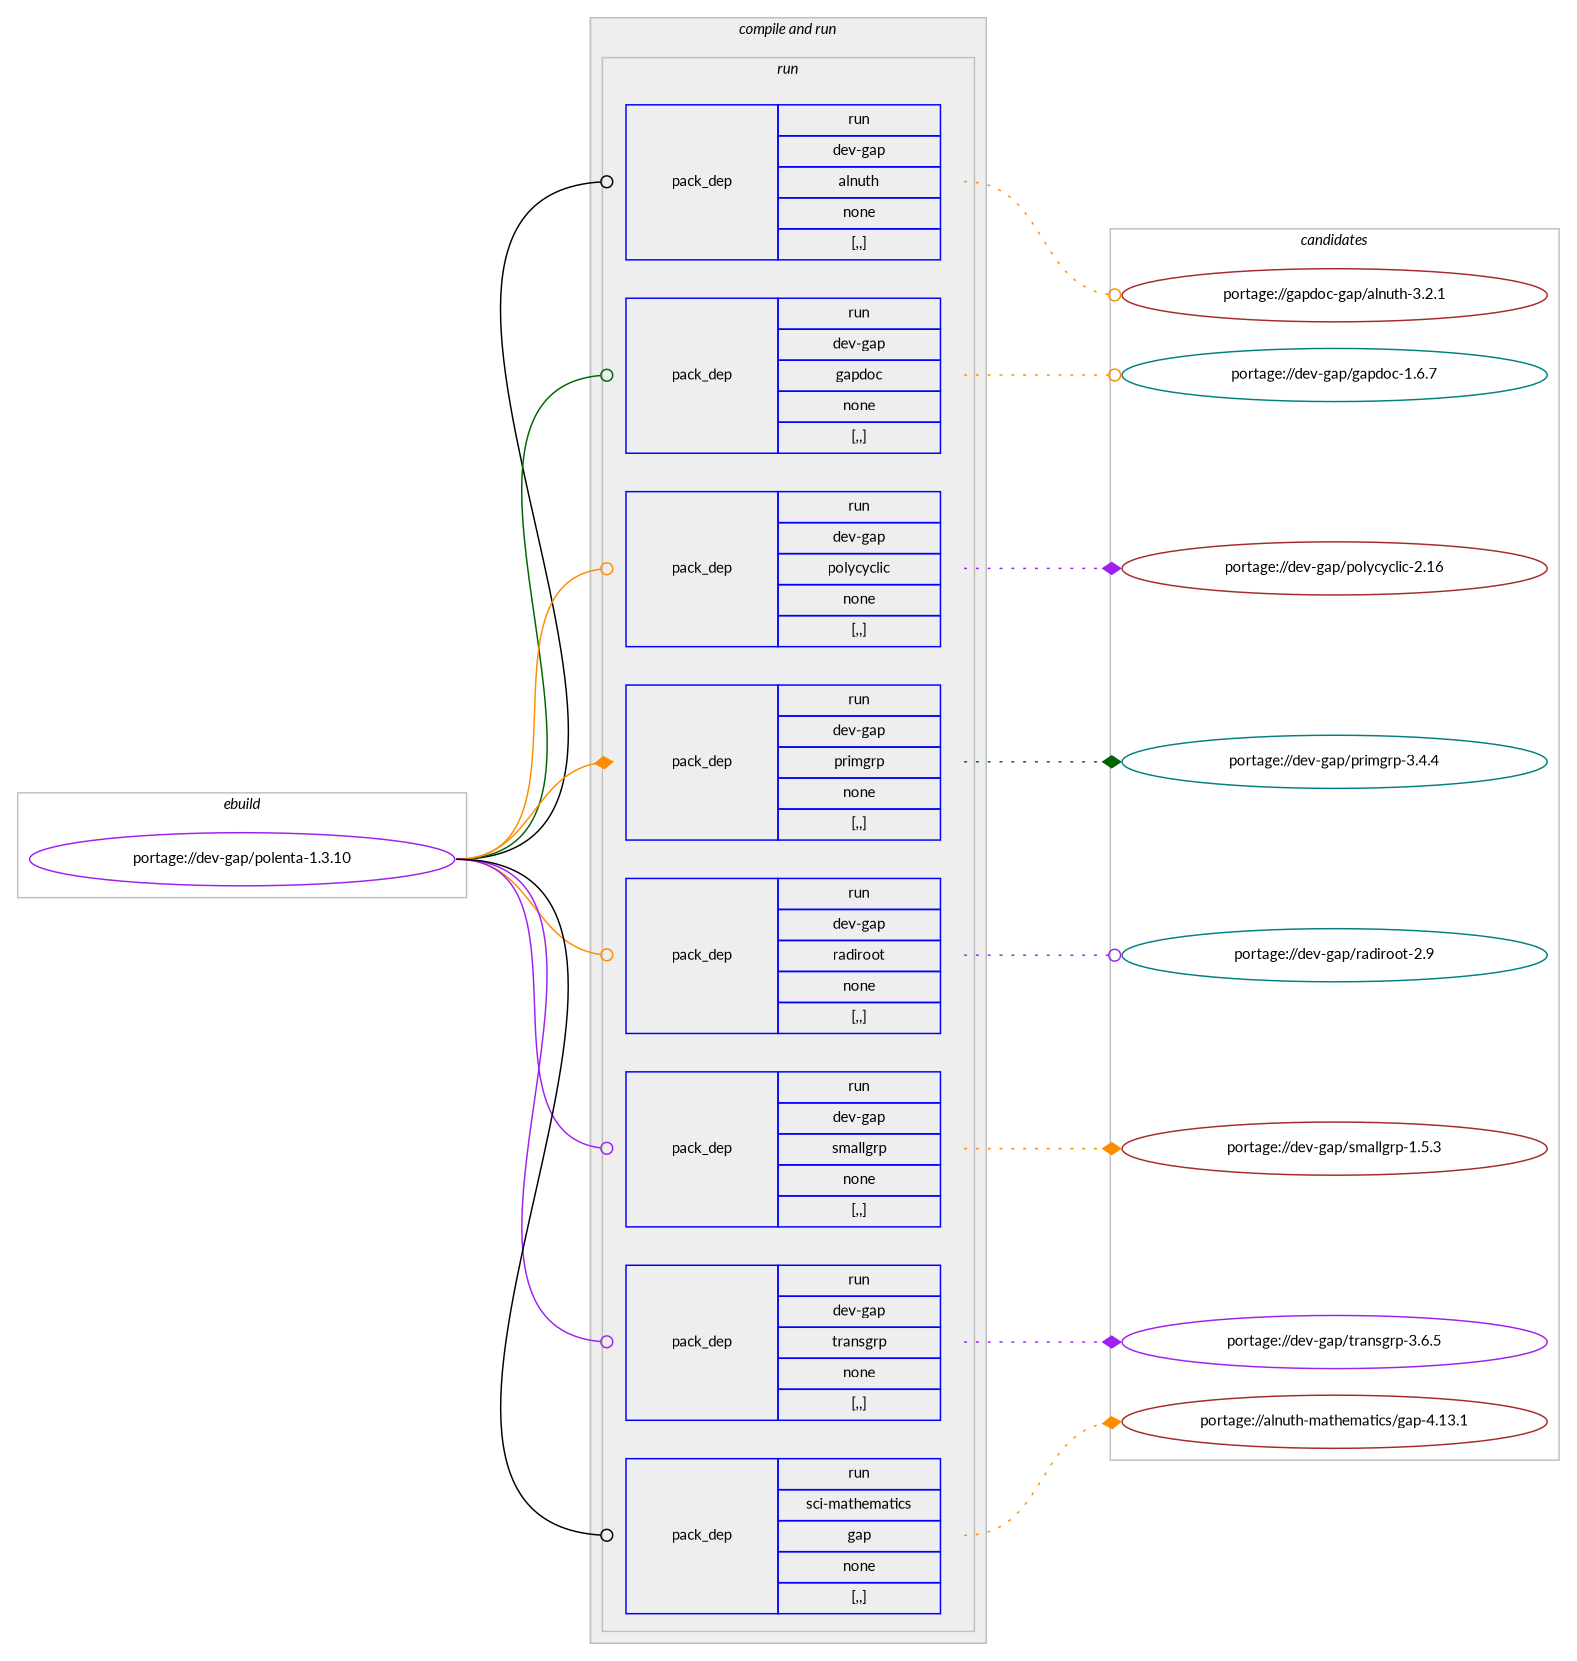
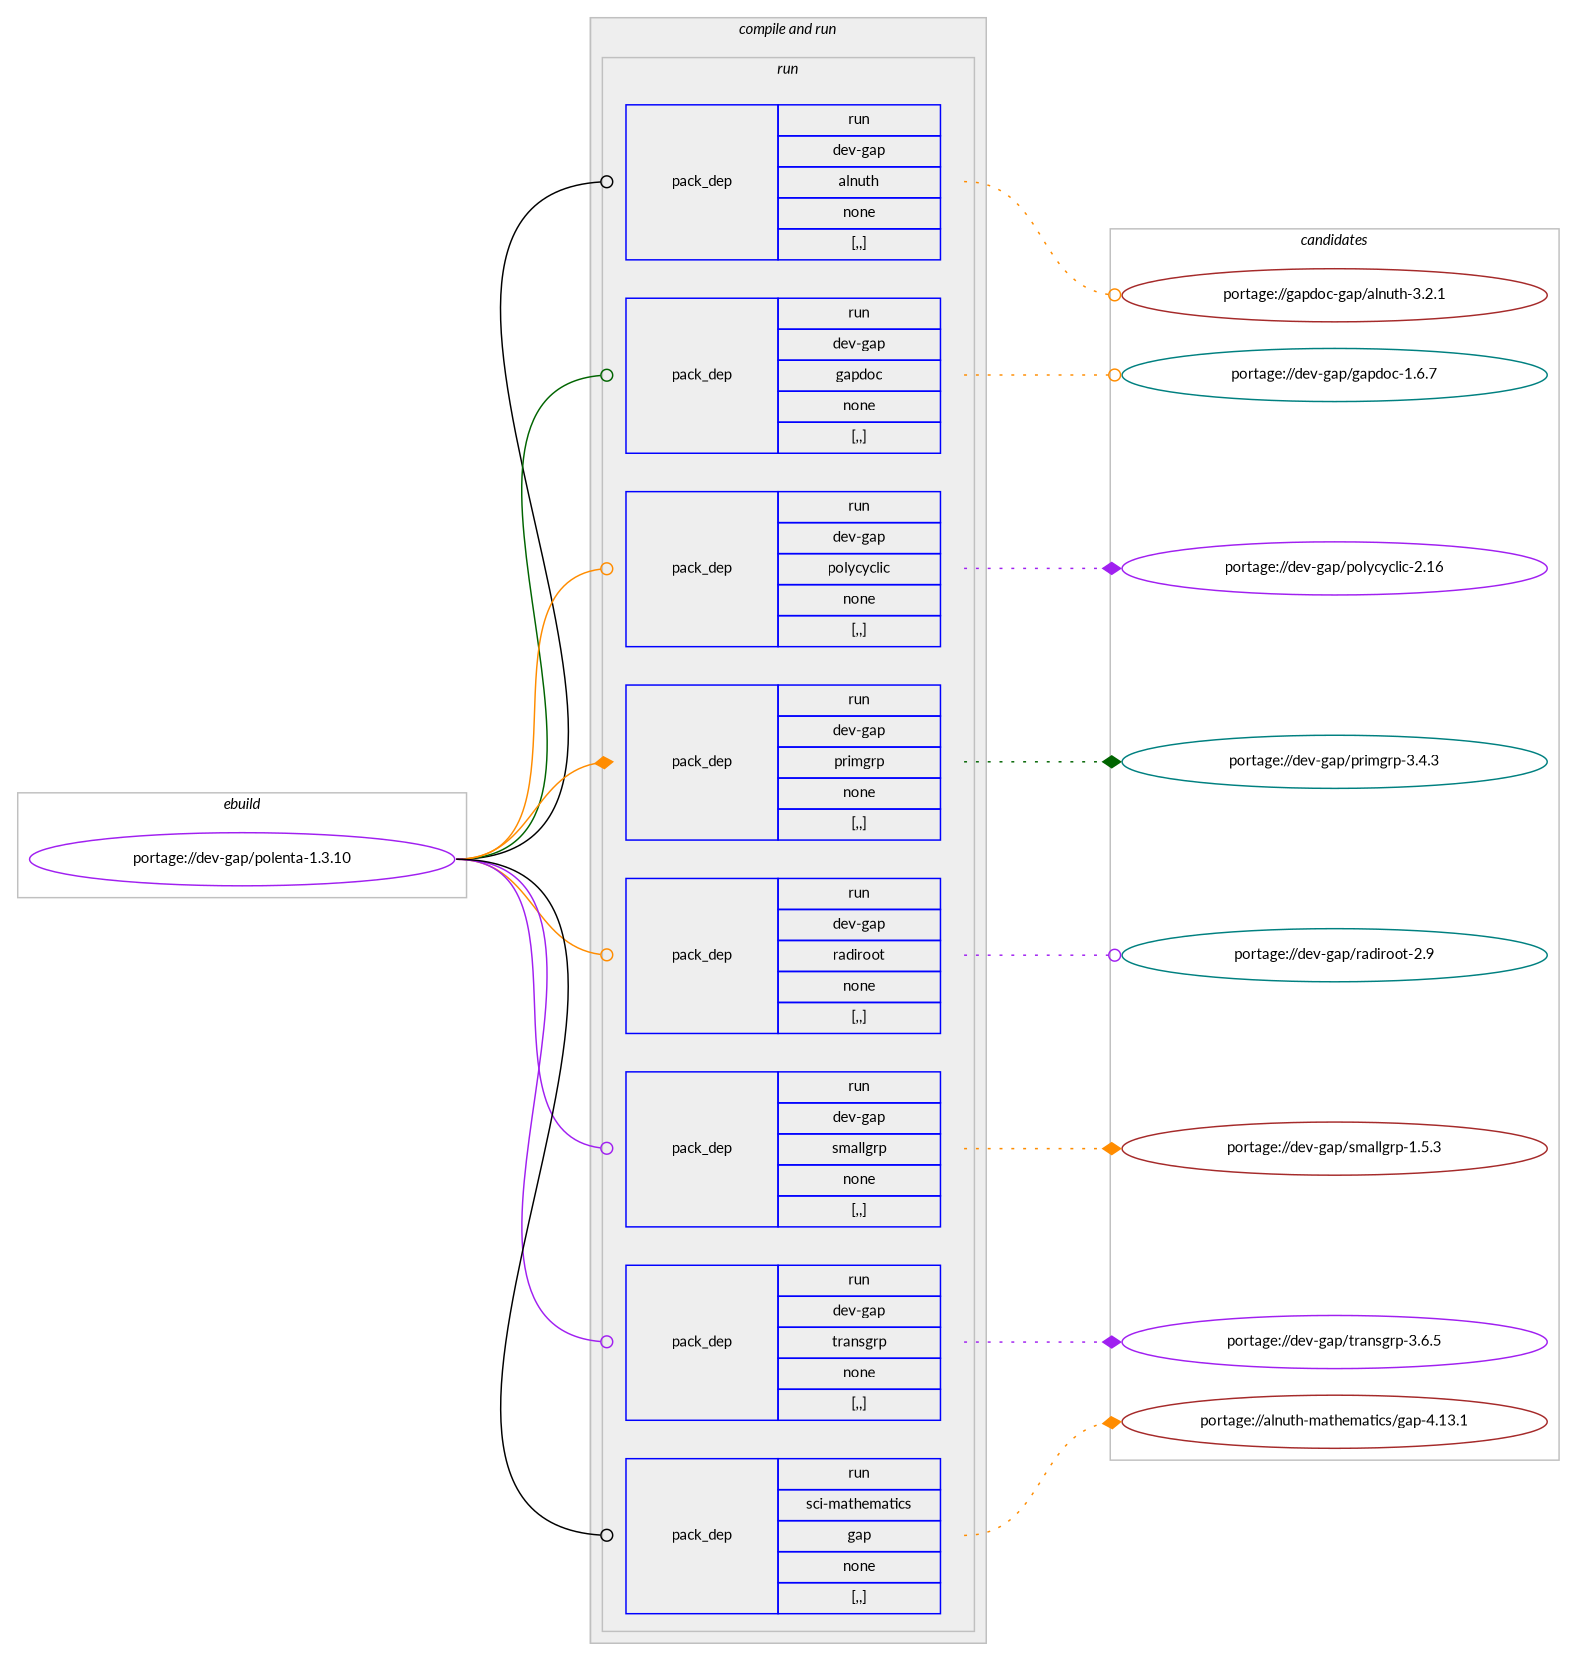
(1335, 568) -> (1335, 568)
(1335, 762) -> (1335, 762)
